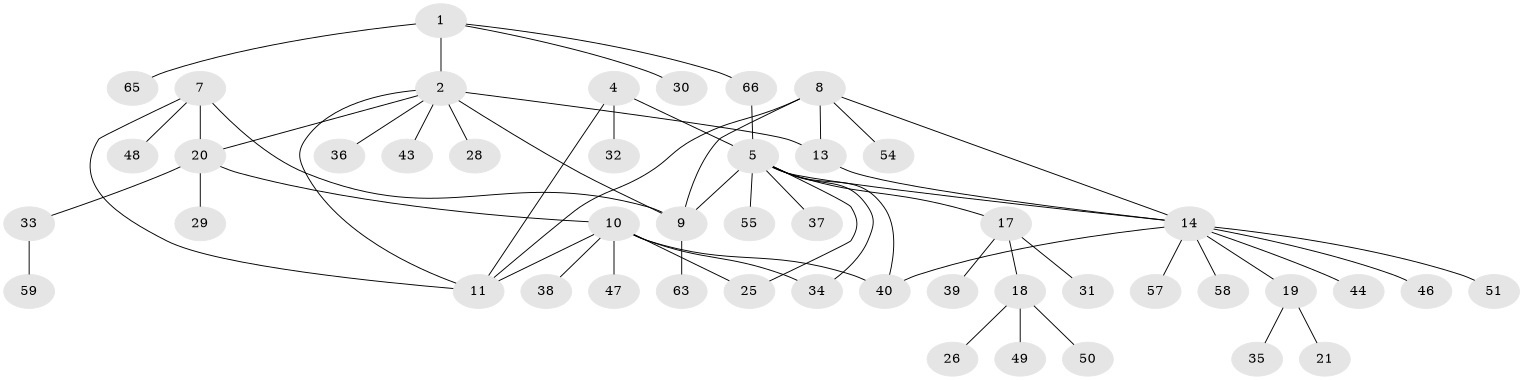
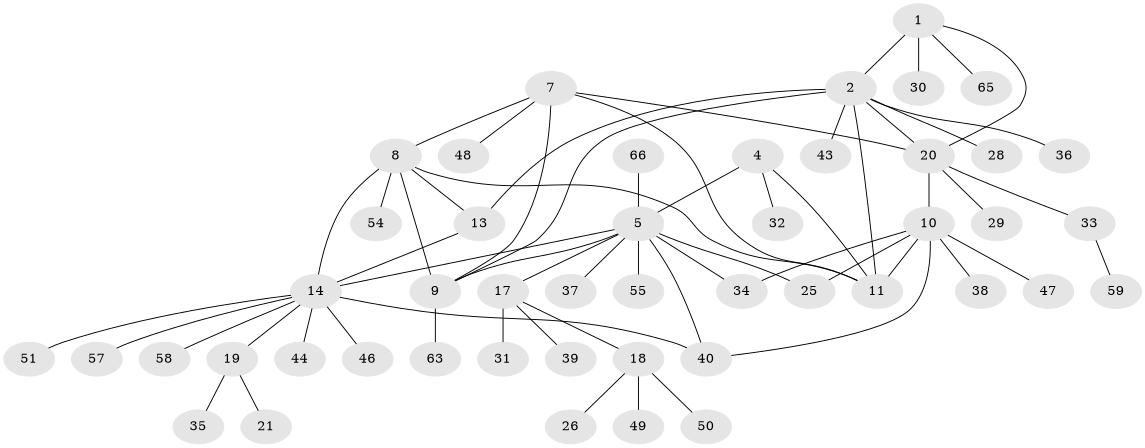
(600, 44) -> (1026, 84)
none -> (472, 121)
